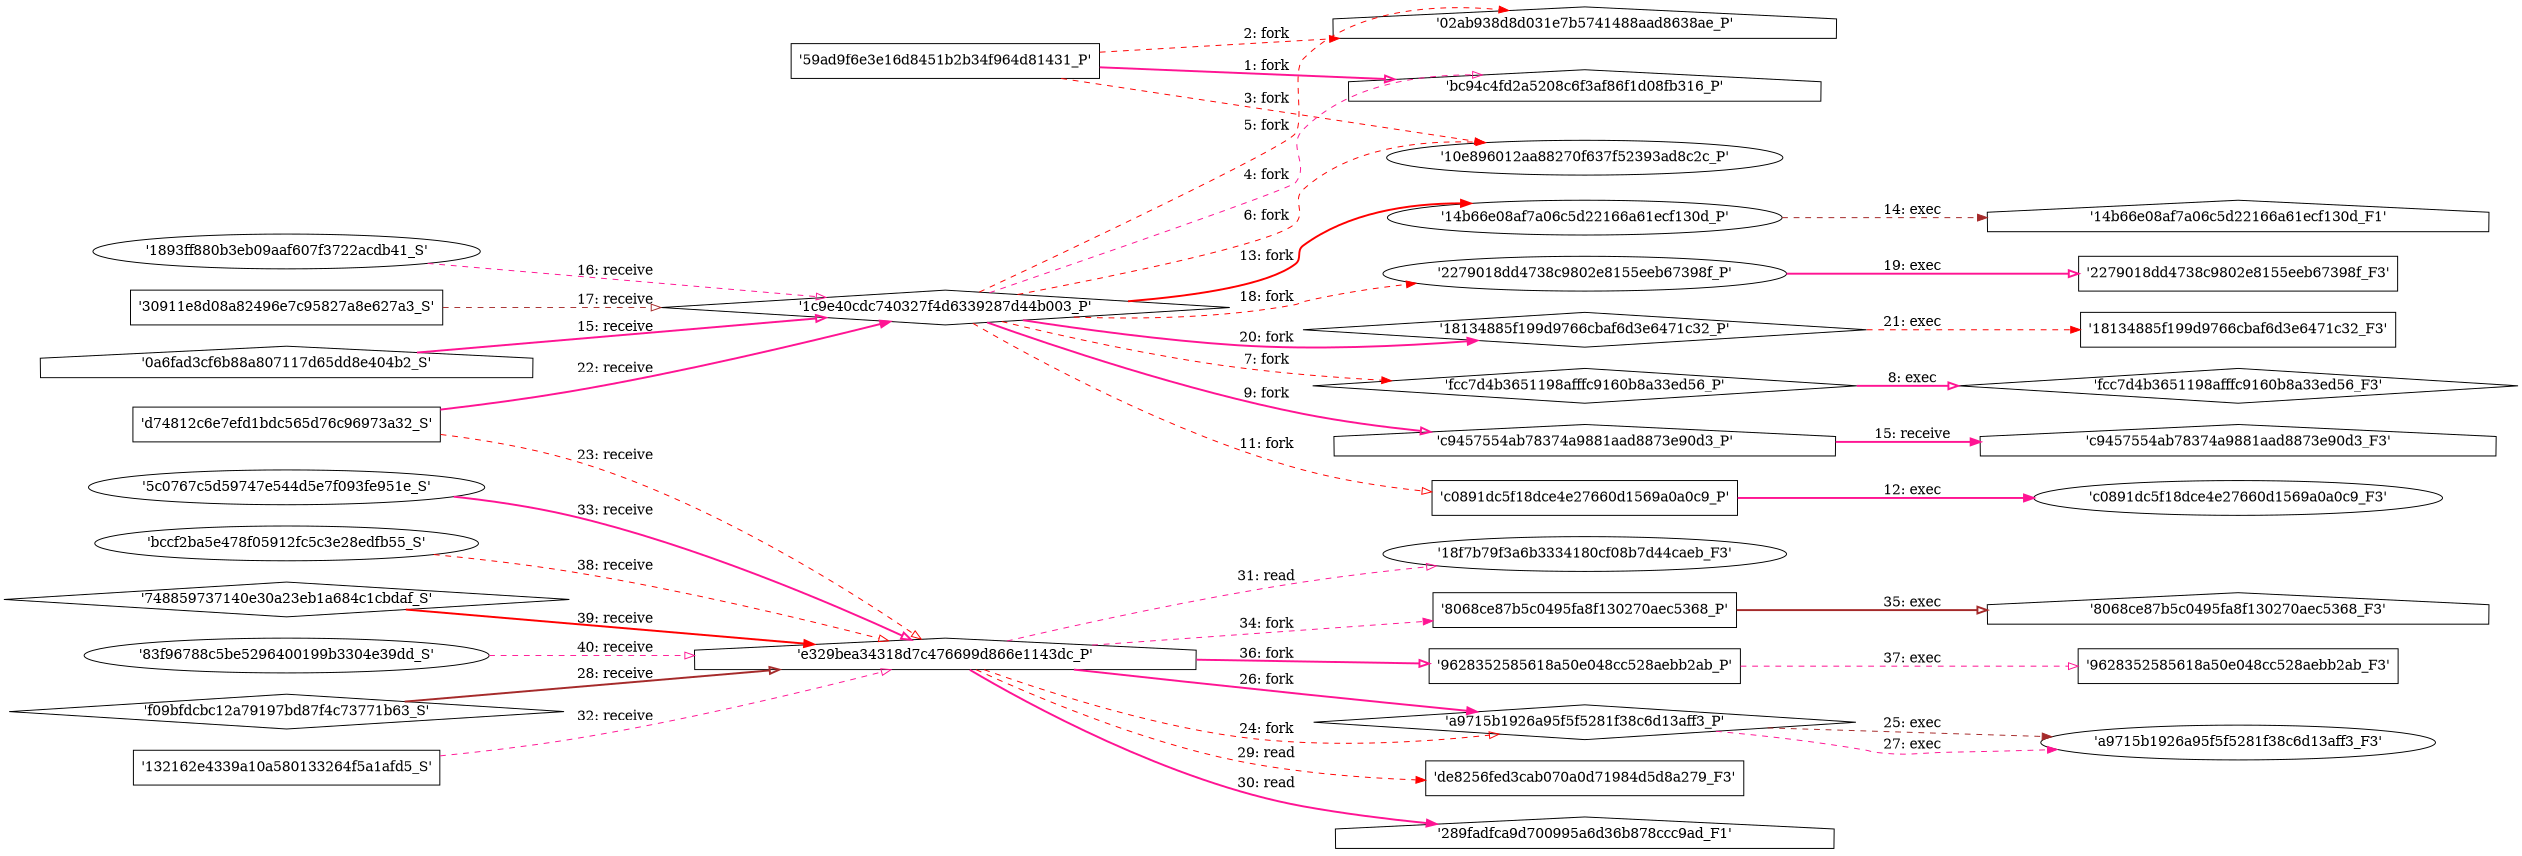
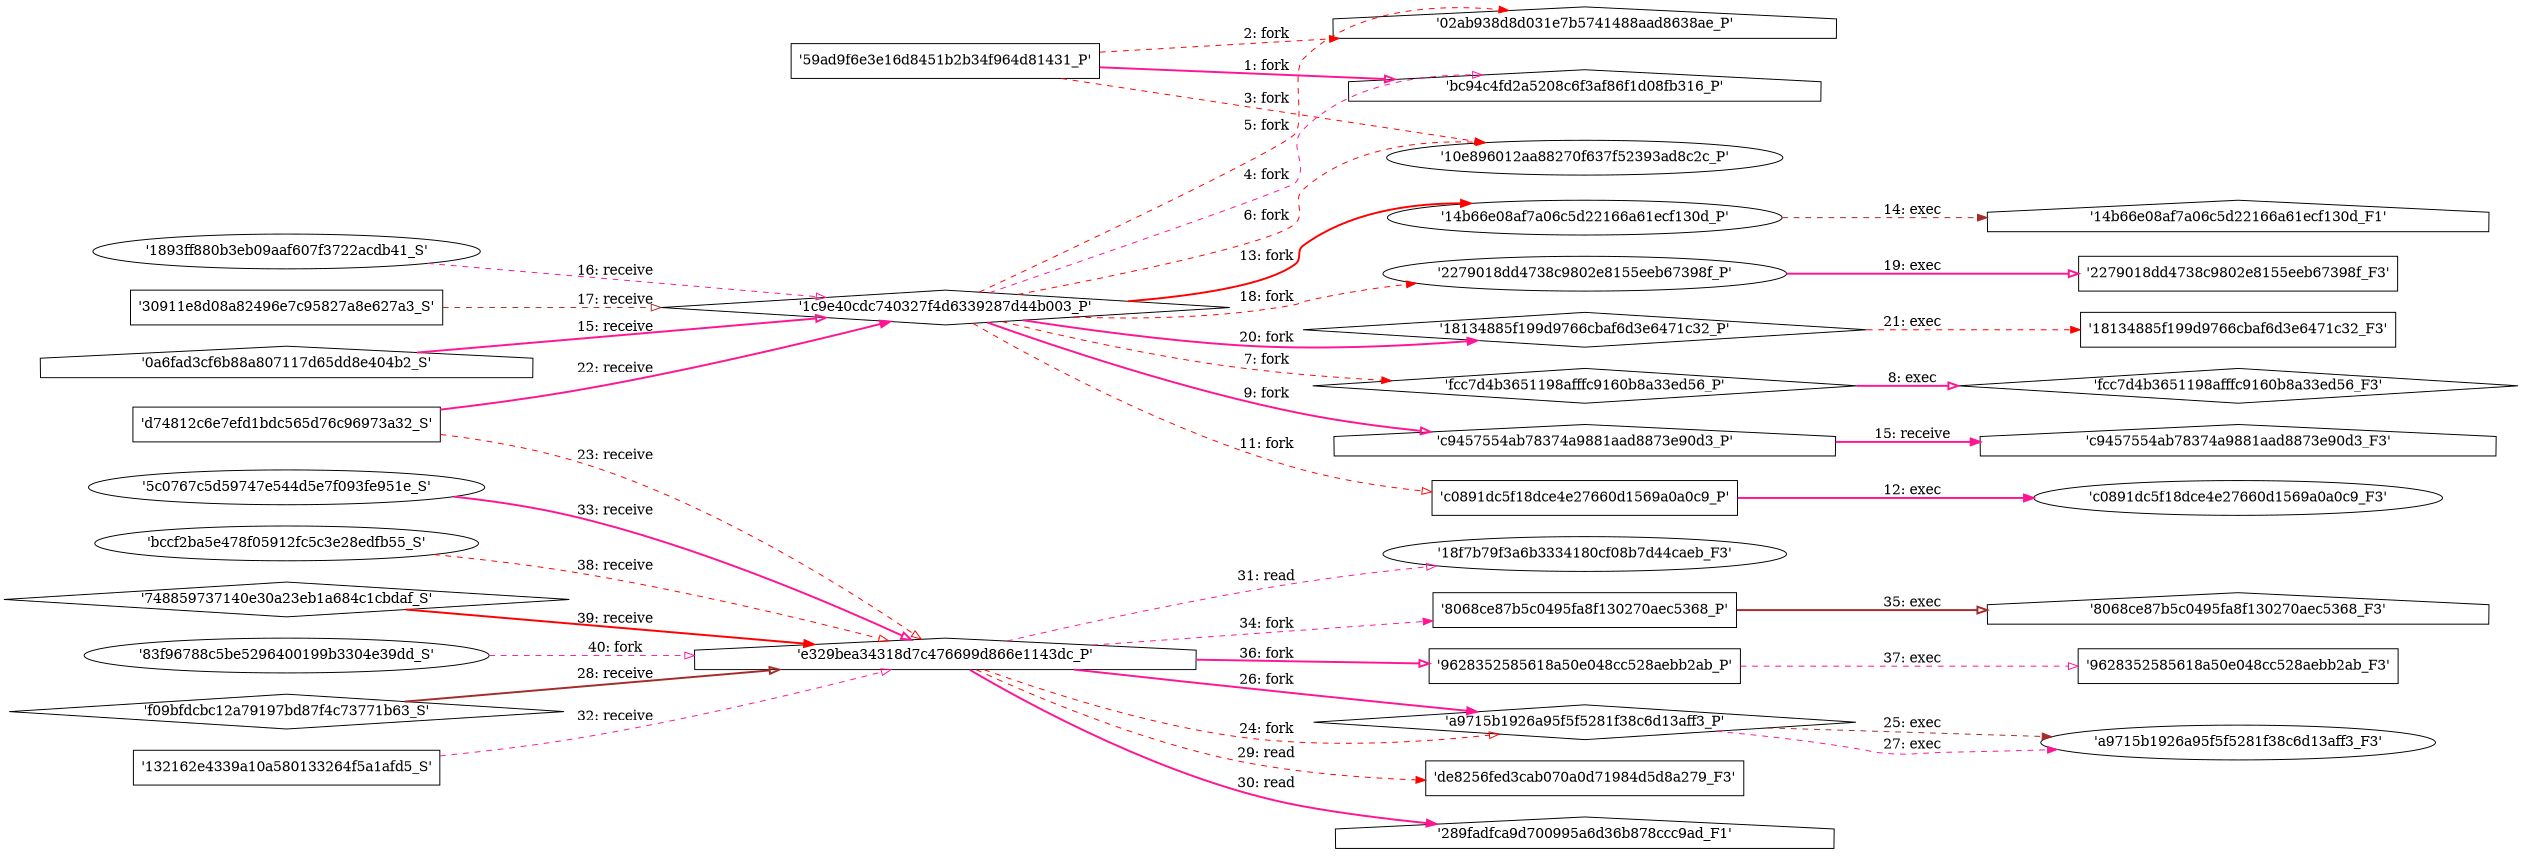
(615, 648) -> (615, 648)
